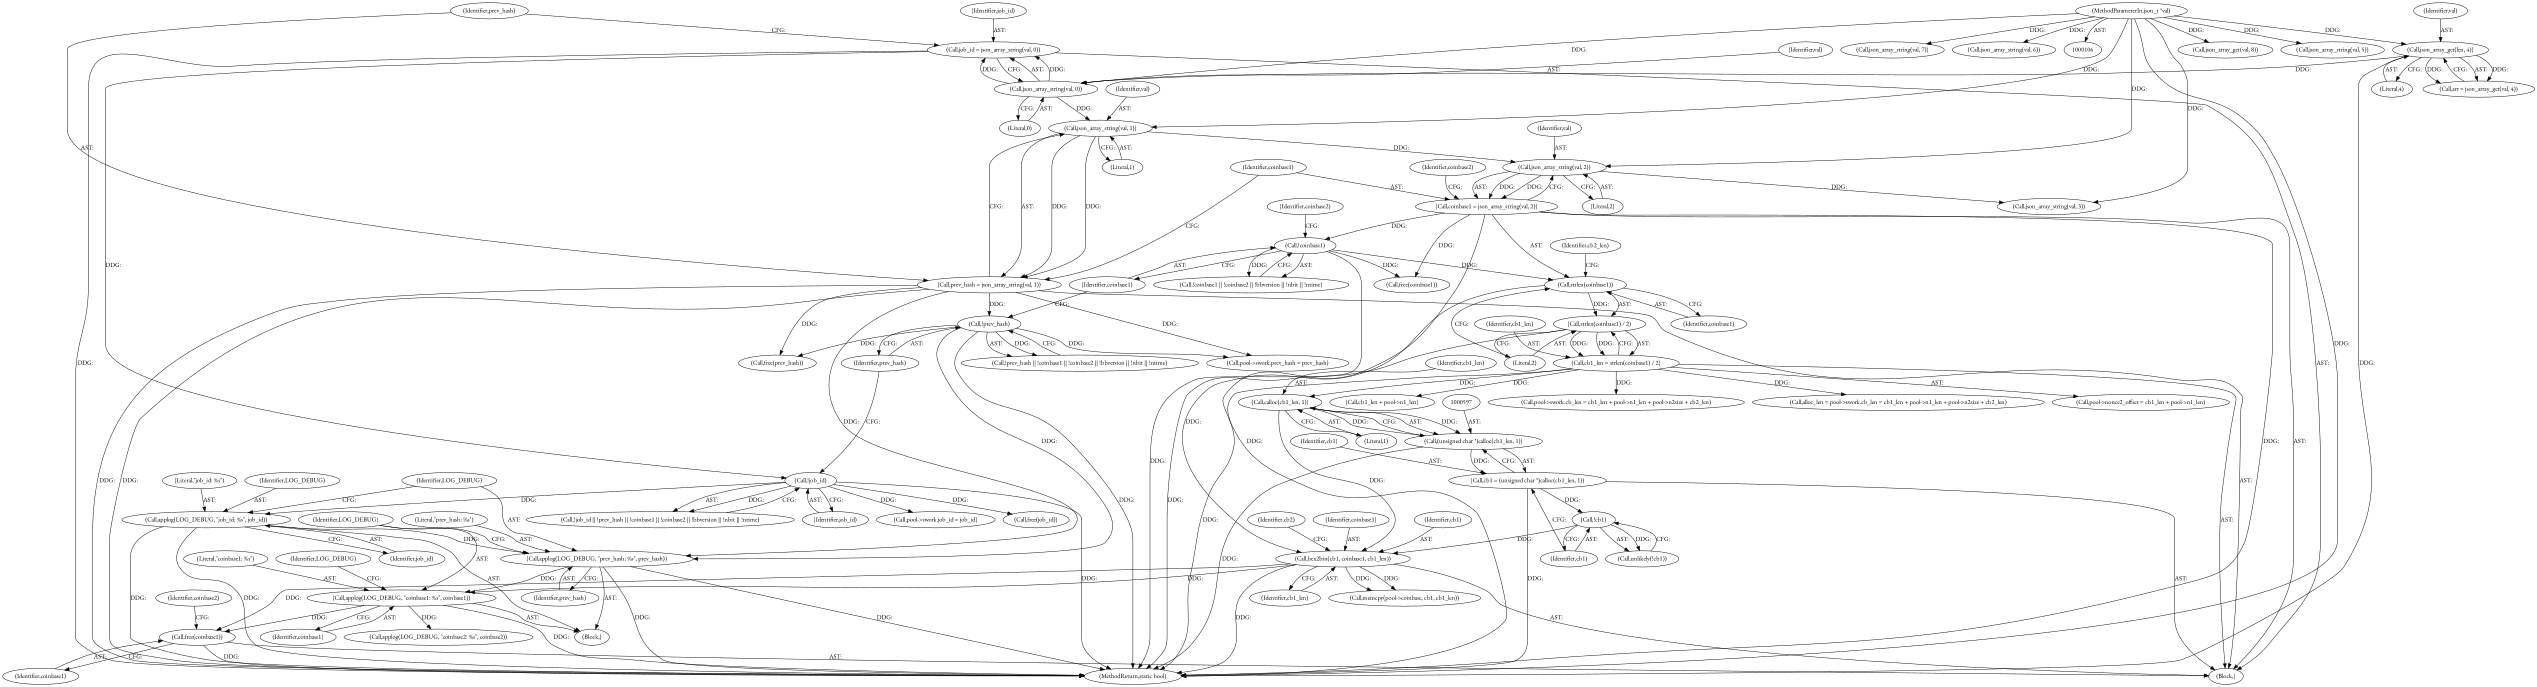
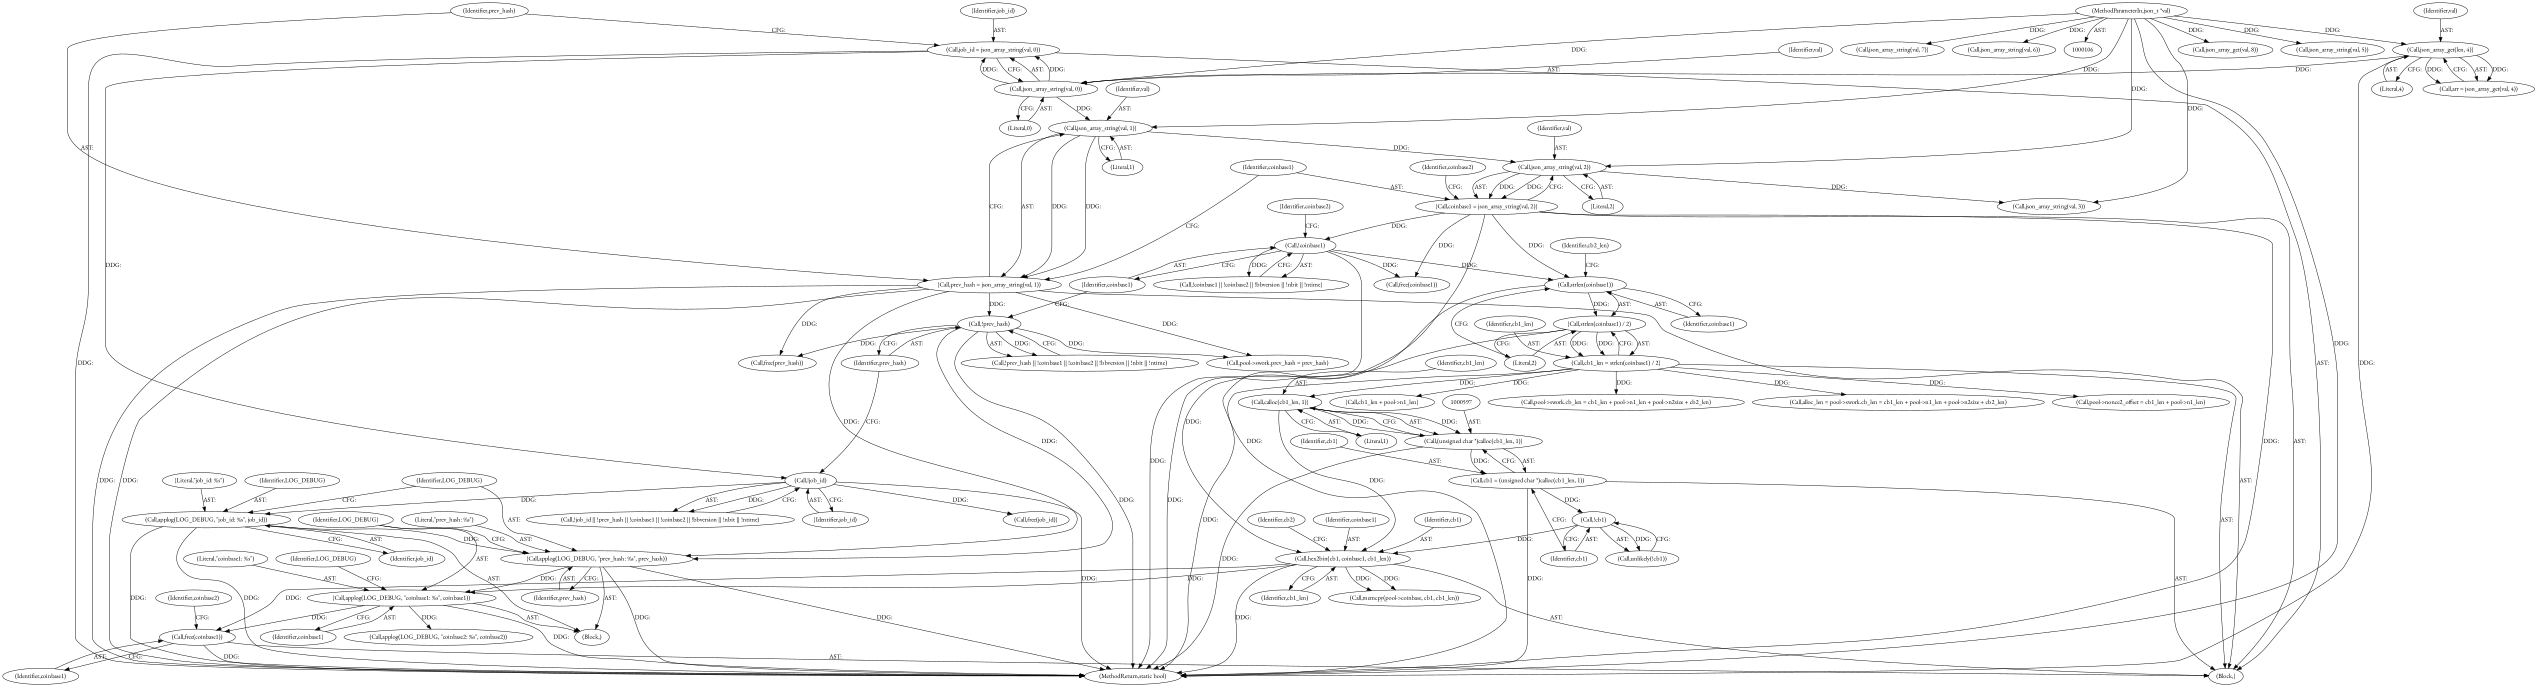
(1537, 246) -> (1537, 246)
(1938, 383) -> (1938, 383)
(936, 520) -> none
